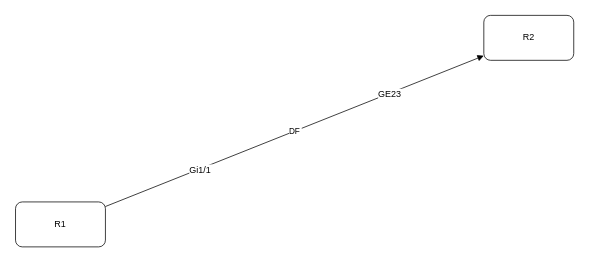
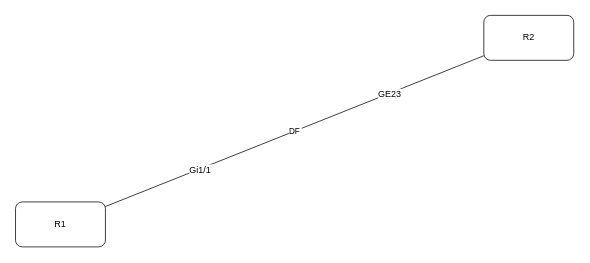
(477, 59) -> (479, 58)
